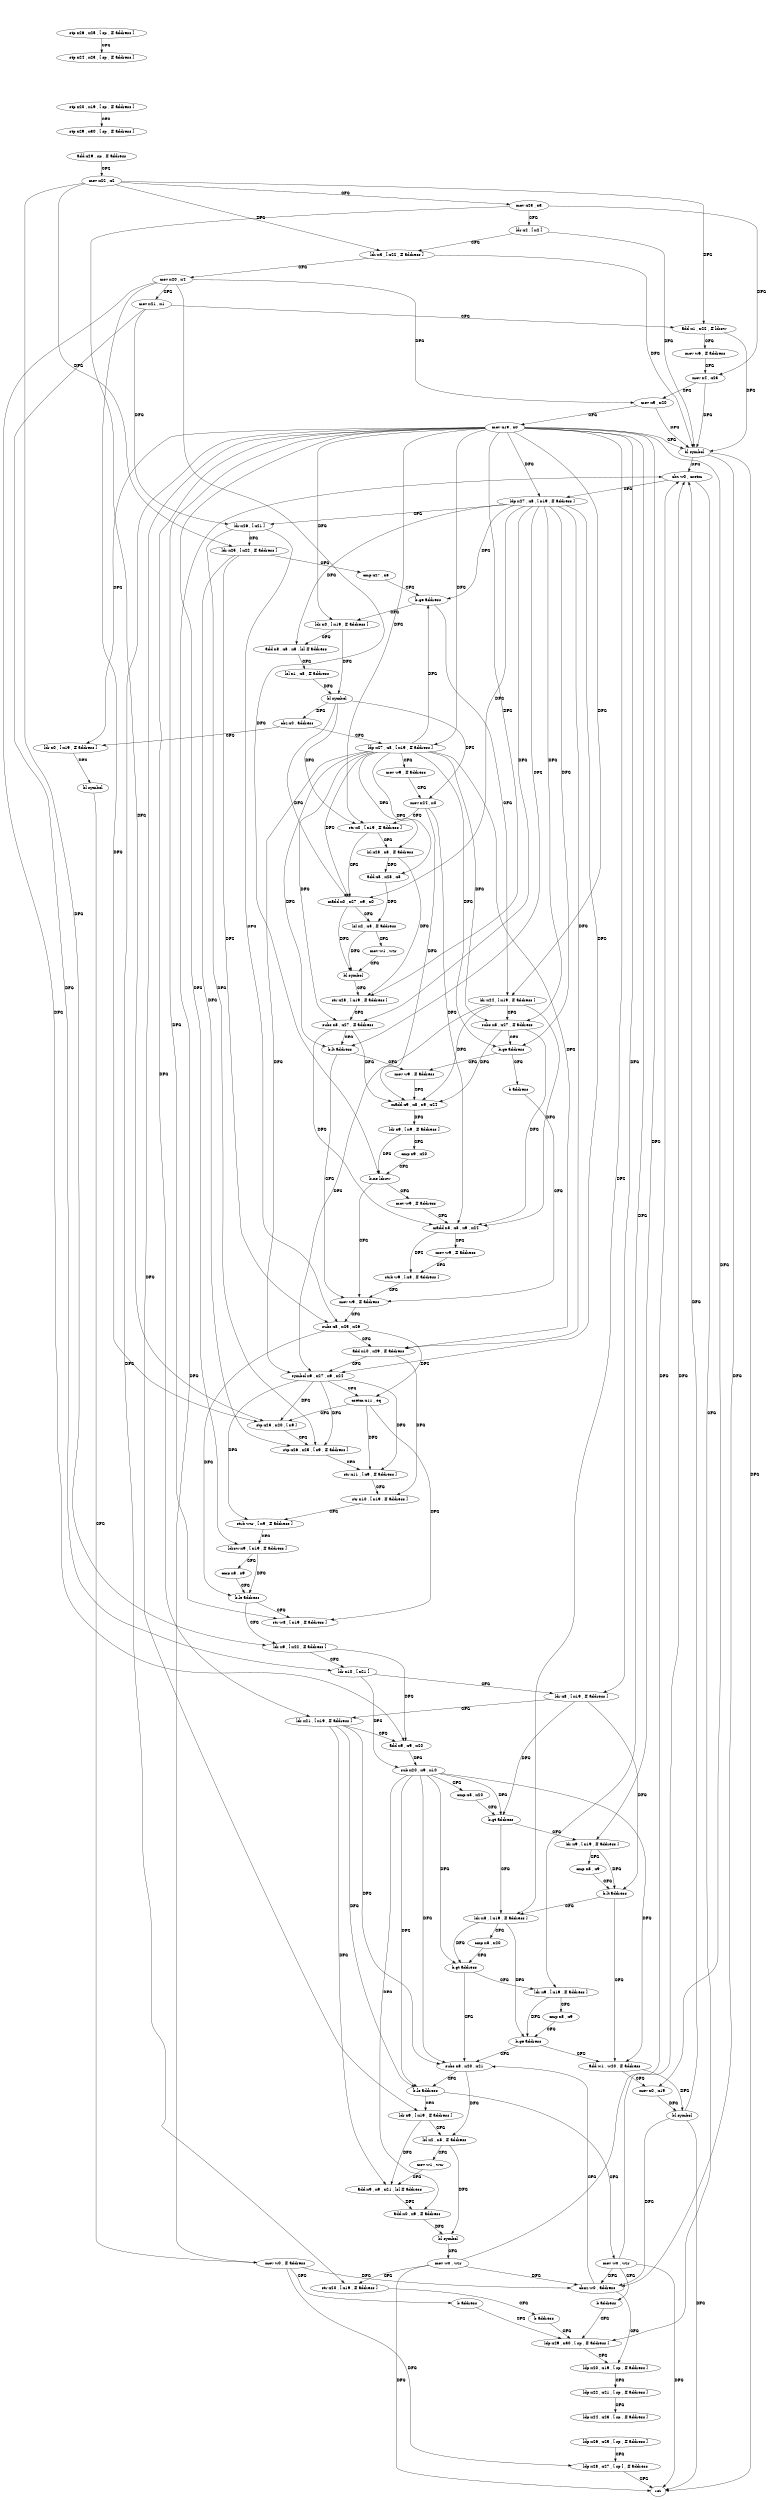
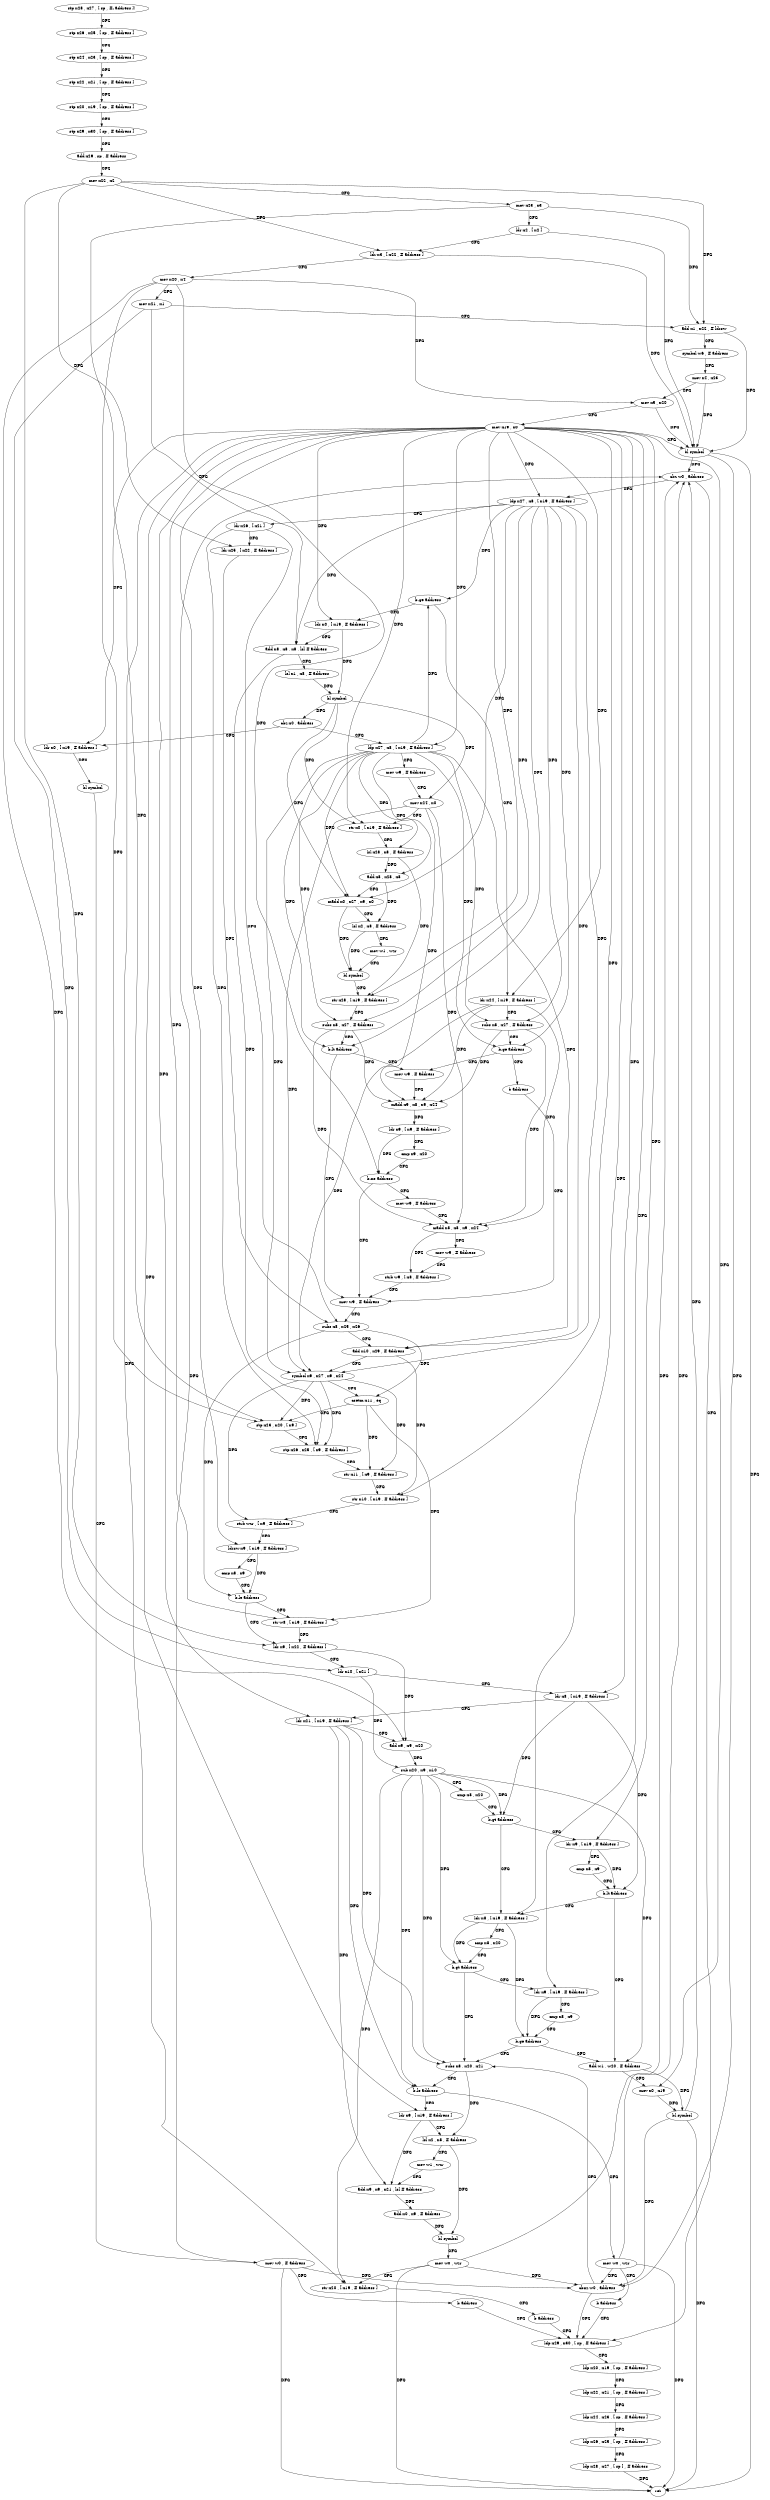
none -> (102, 8)
none -> (102, 82)
none -> (102, 143)
(736, 219) -> (667, 219)
(705, 354) -> (705, 354)
(135, 444) -> (210, 490)
(687, 477) -> (687, 477)
(376, 575) -> none
(350, 860) -> (369, 889)
none -> (608, 973)
(209, 1012) -> (246, 1058)
none -> (287, 1059)
(380, 1179) -> (380, 1179)
none -> (300, 1634)
(382, 2005) -> (362, 2025)
(631, 2324) -> (582, 2313)
(410, 2406) -> (364, 2481)
none -> (615, 2428)
(644, 2479) -> (644, 2479)
